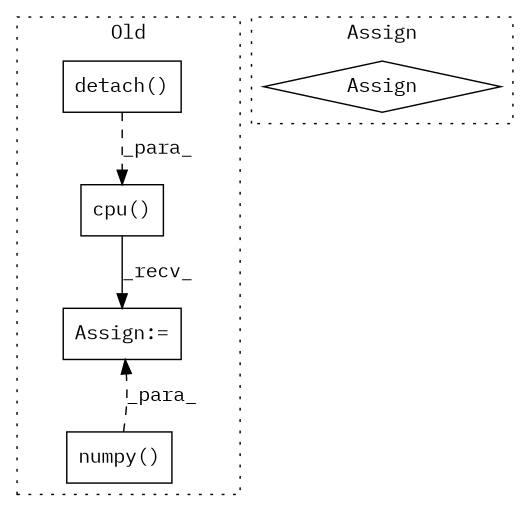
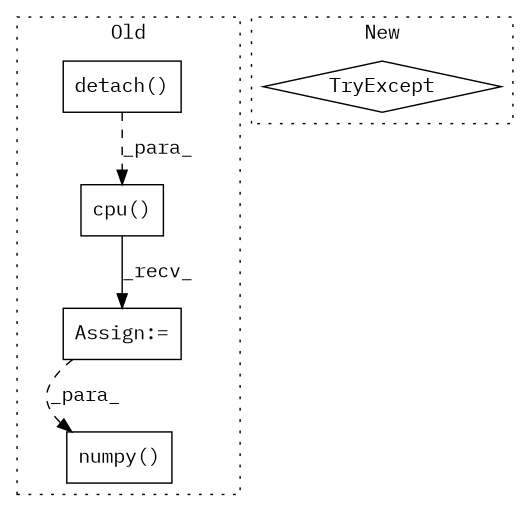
(382, 33) -> (382, 33)
(382, 87) -> (382, 87)
(127, 403) -> (48, 388)
